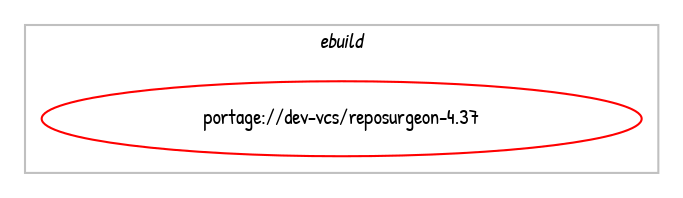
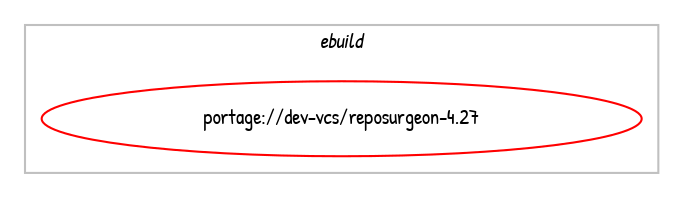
(342, 119) -> (342, 119)
